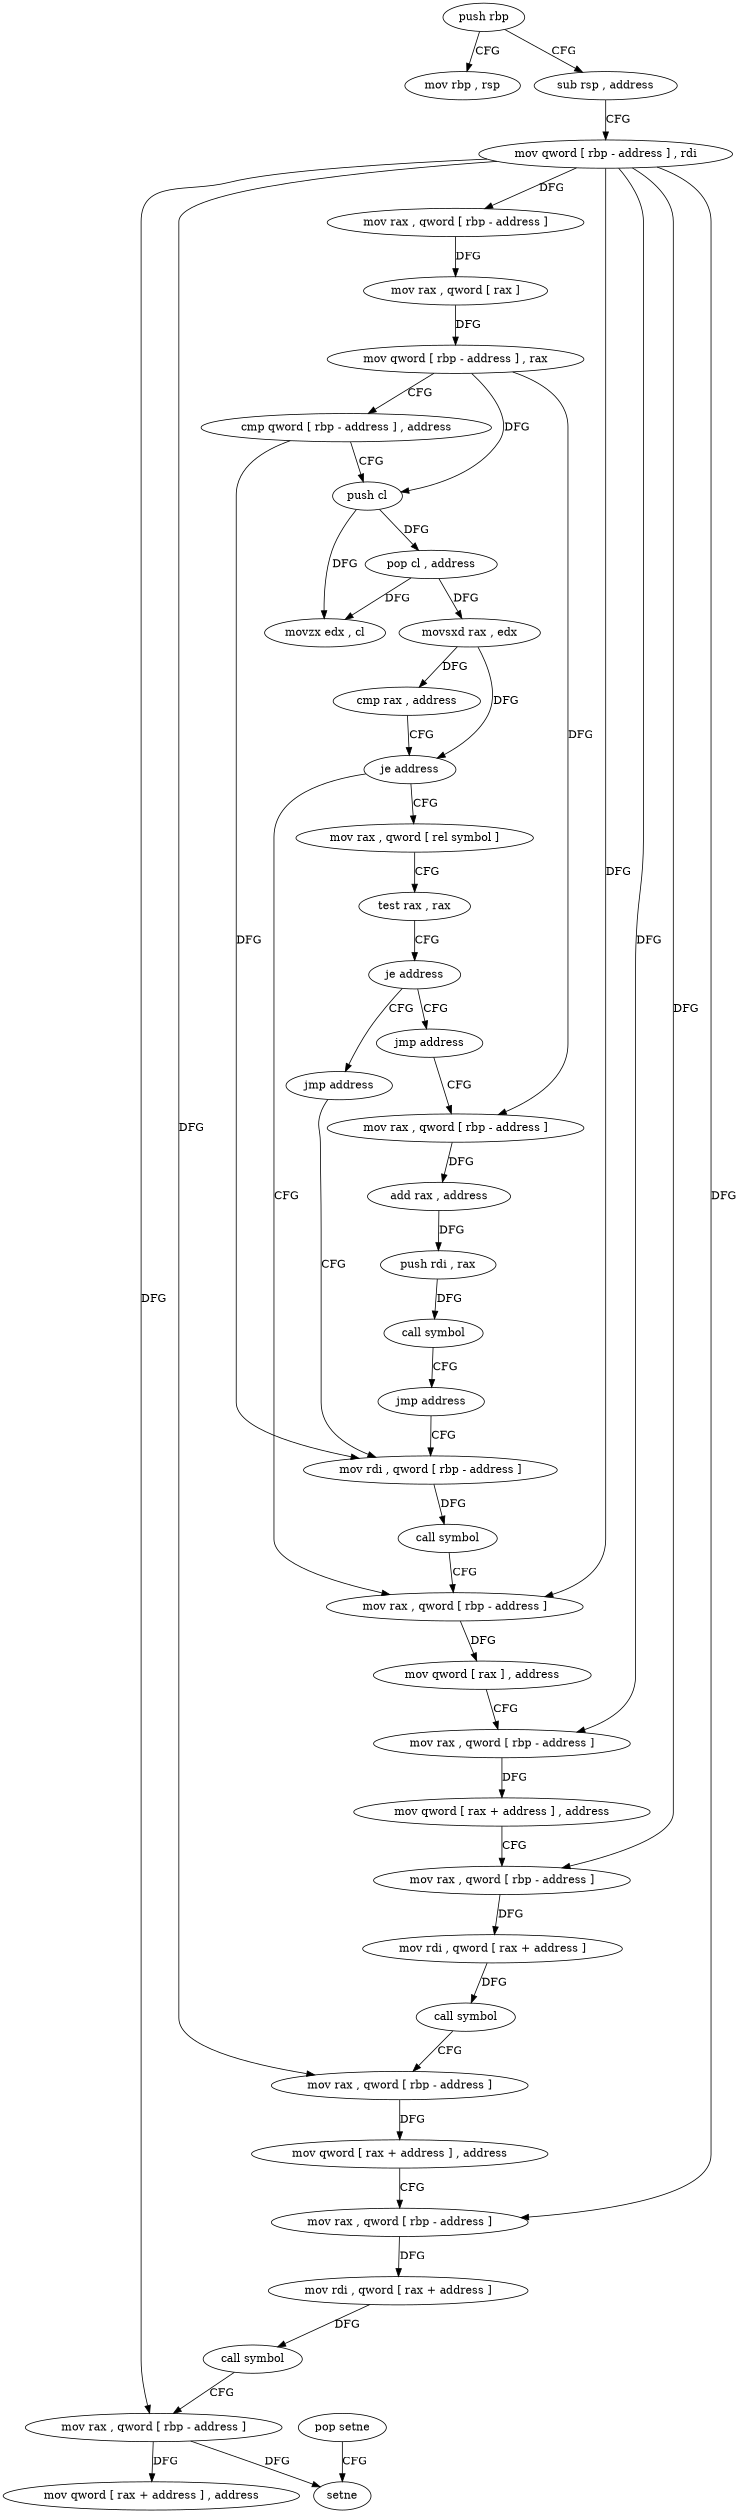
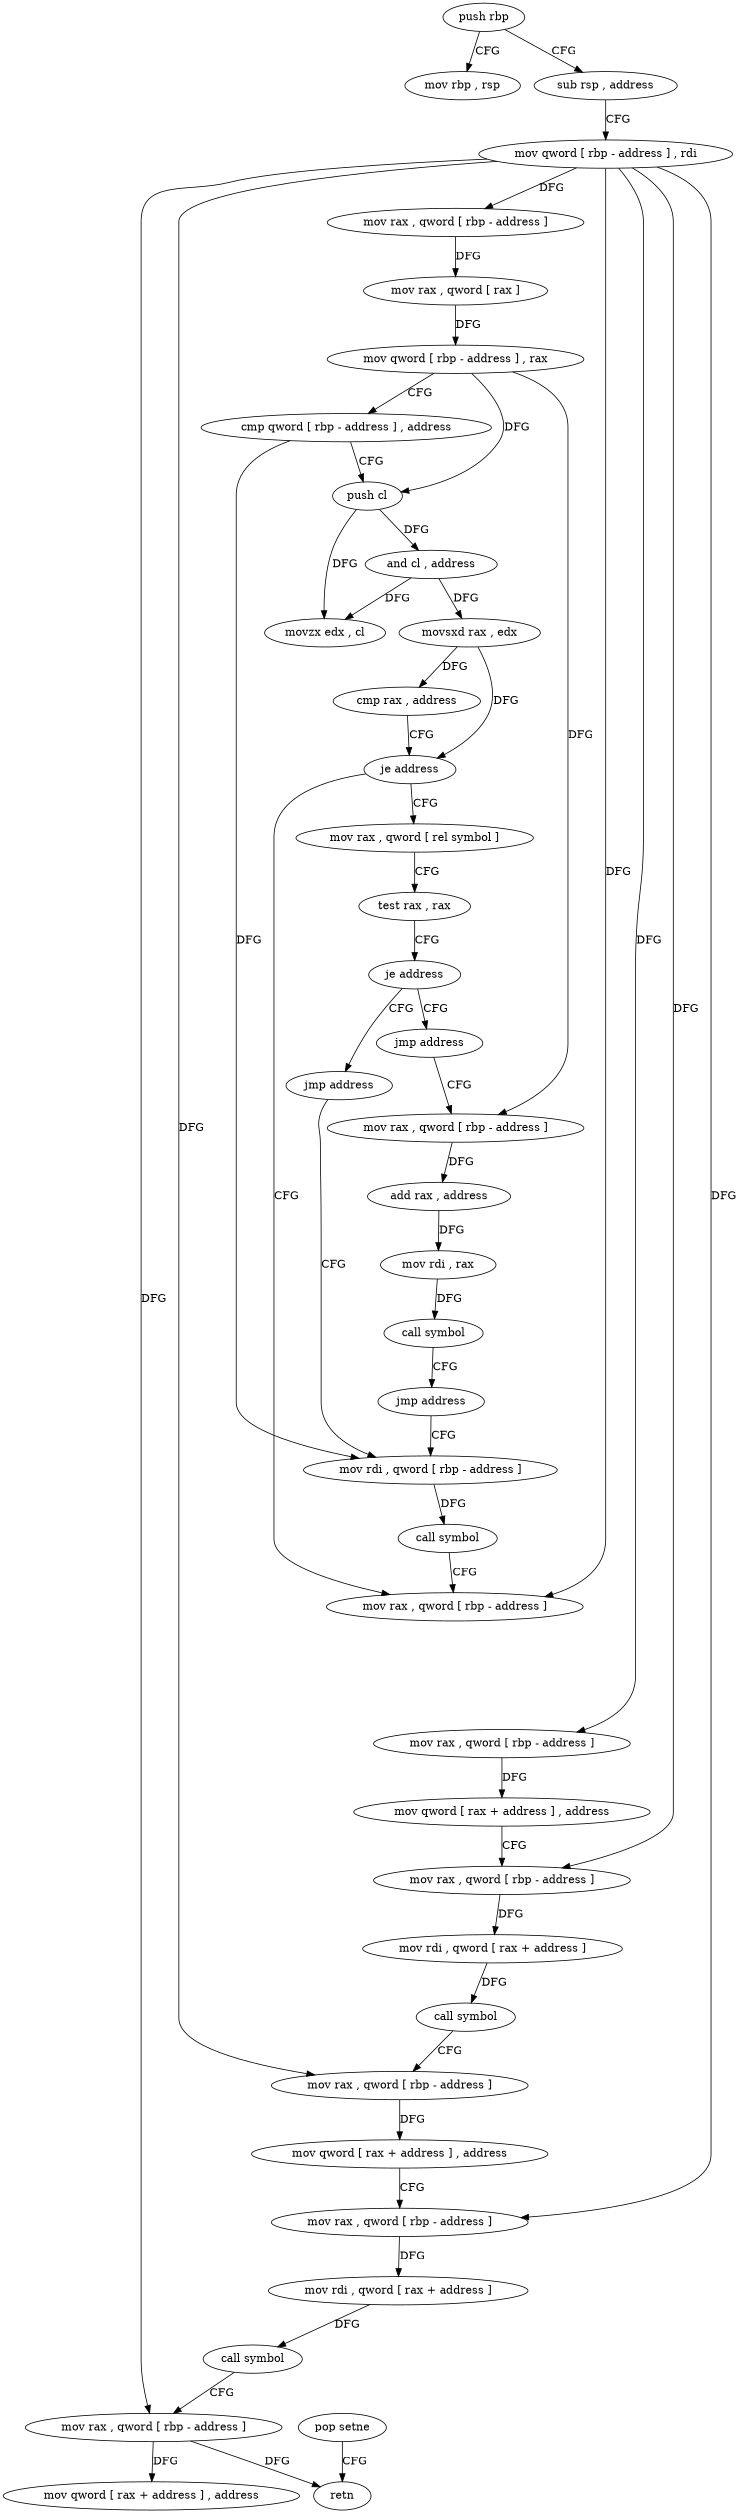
(431, 564) -> (431, 564)
(438, 1265) -> (438, 1265)
(482, 1675) -> none
(342, 2496) -> (342, 2496)
